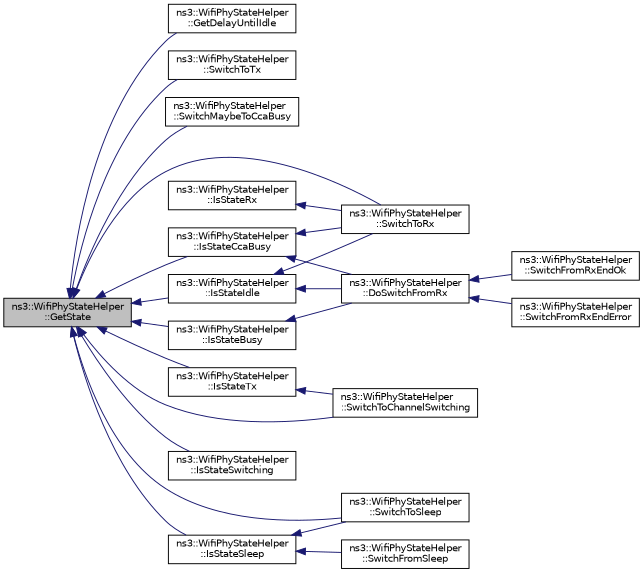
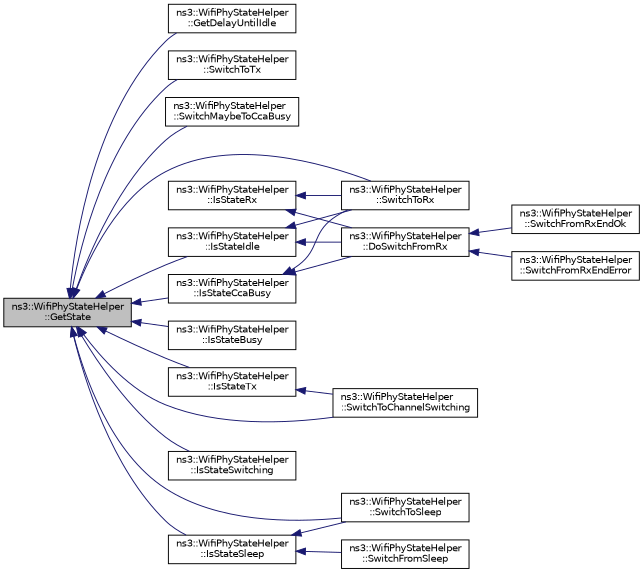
(323, 311) -> (336, 224)
